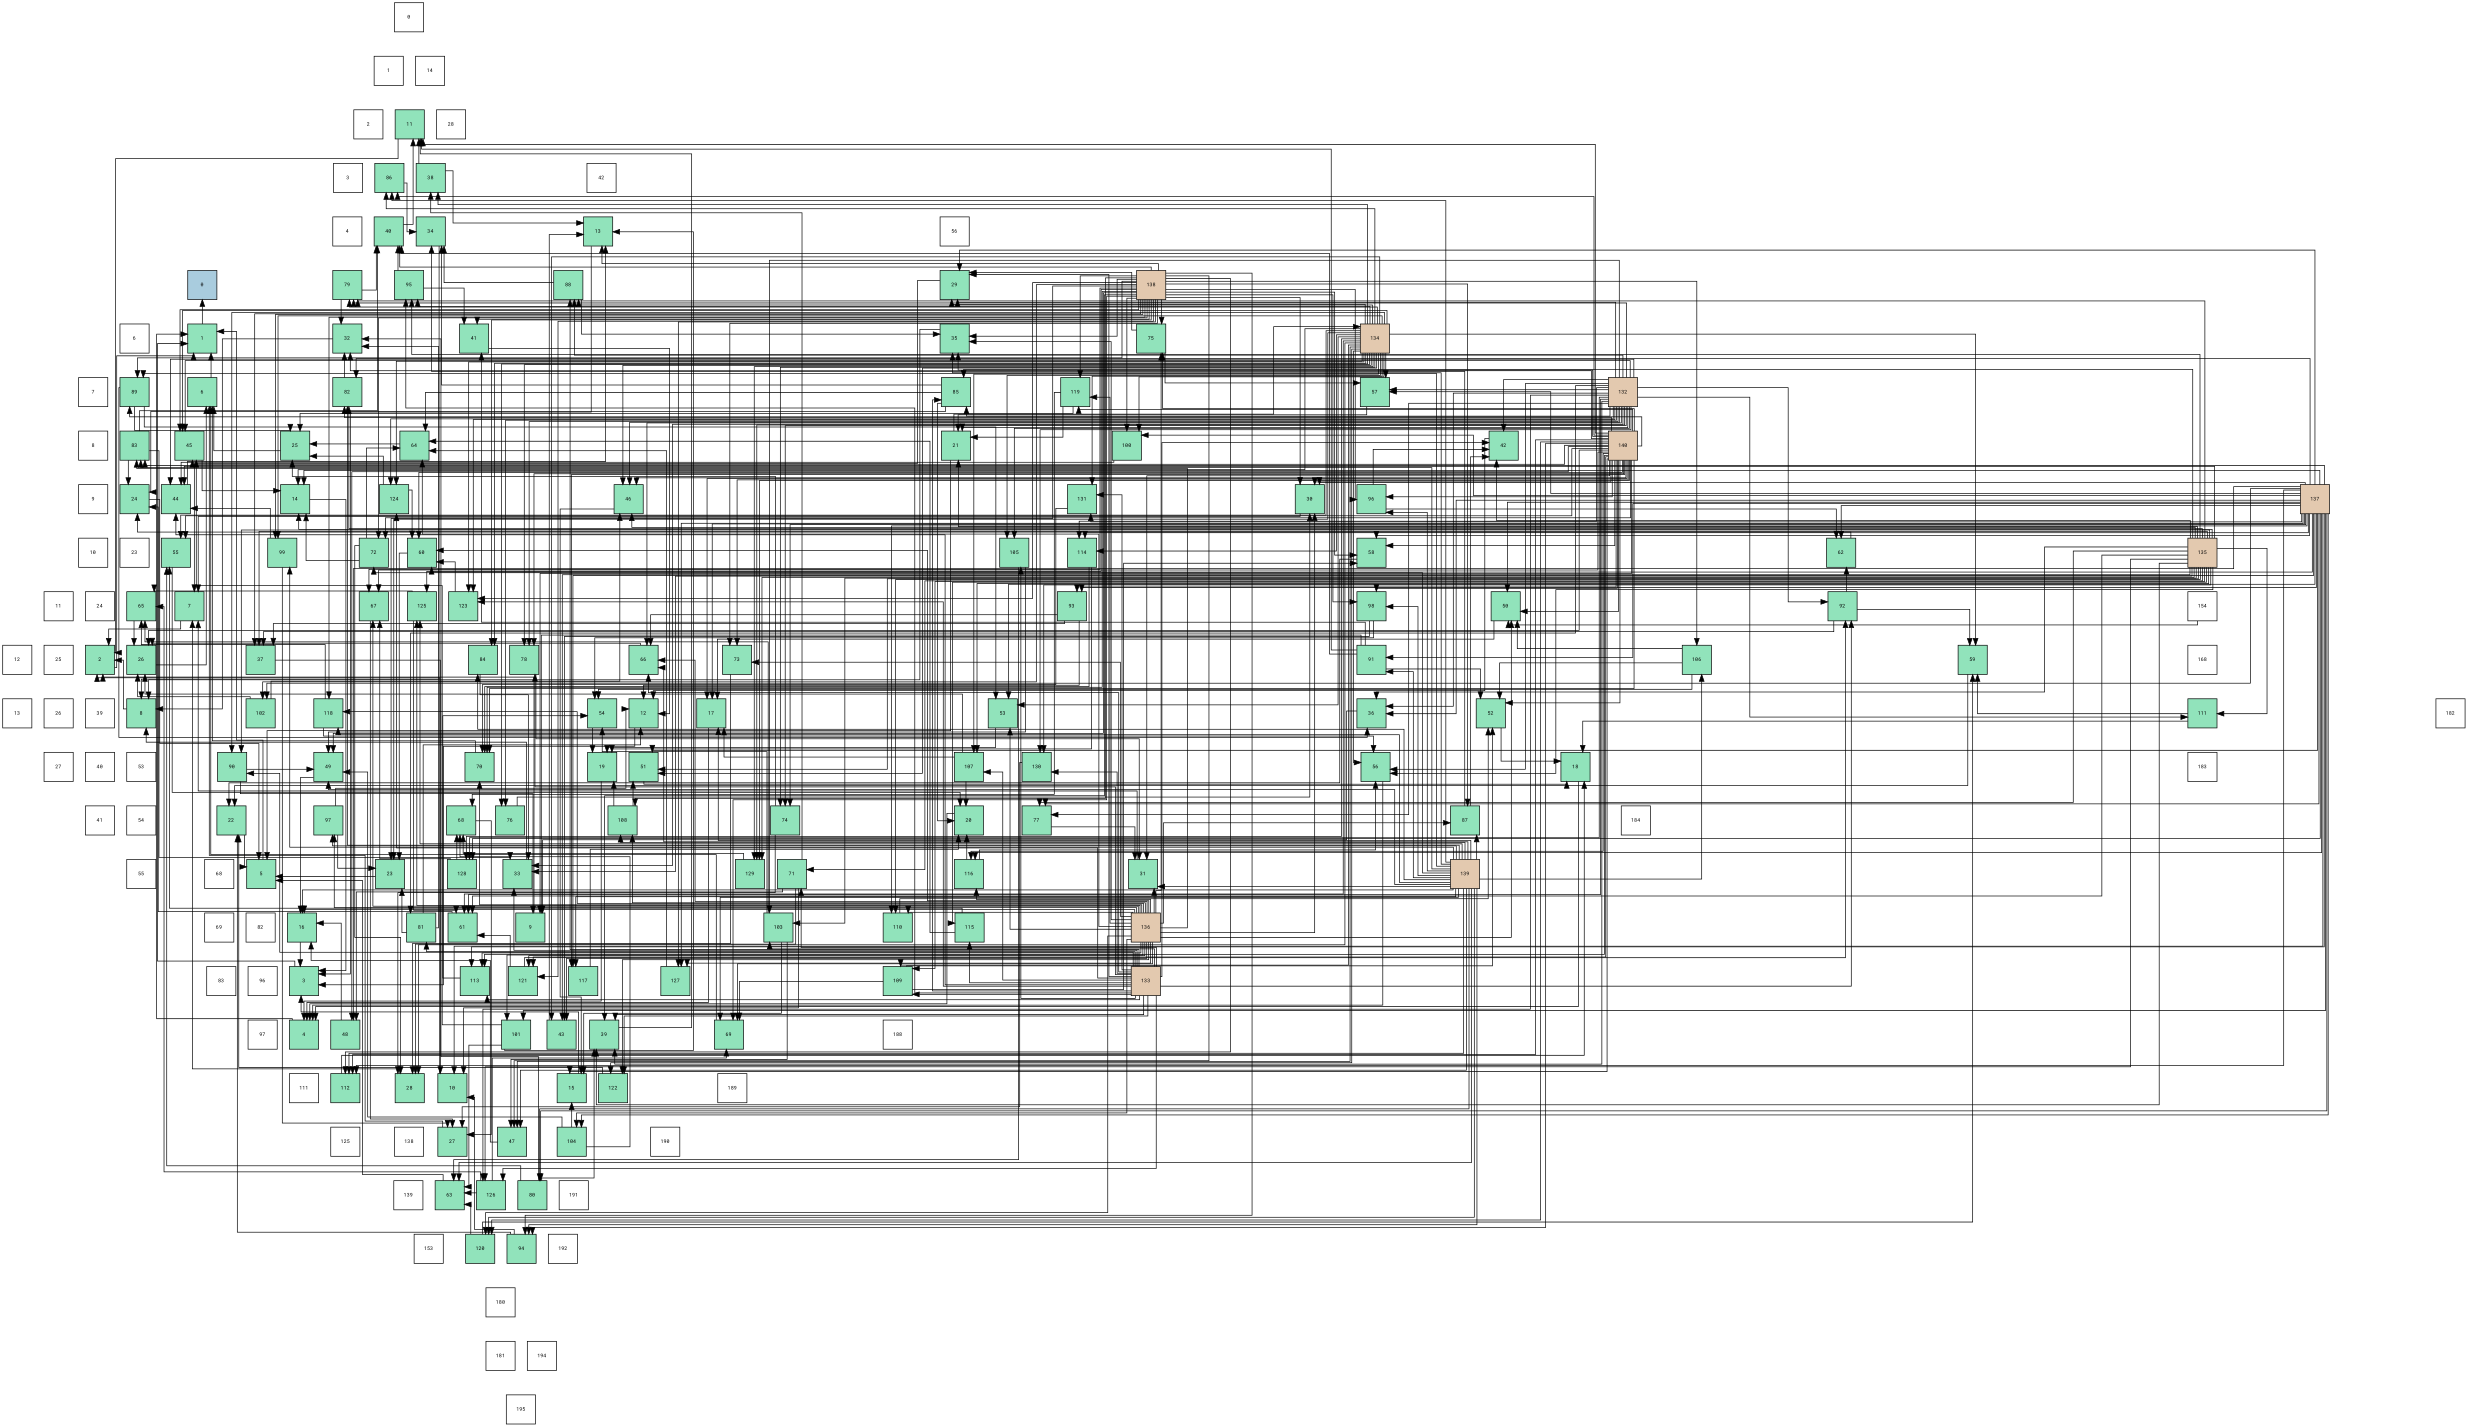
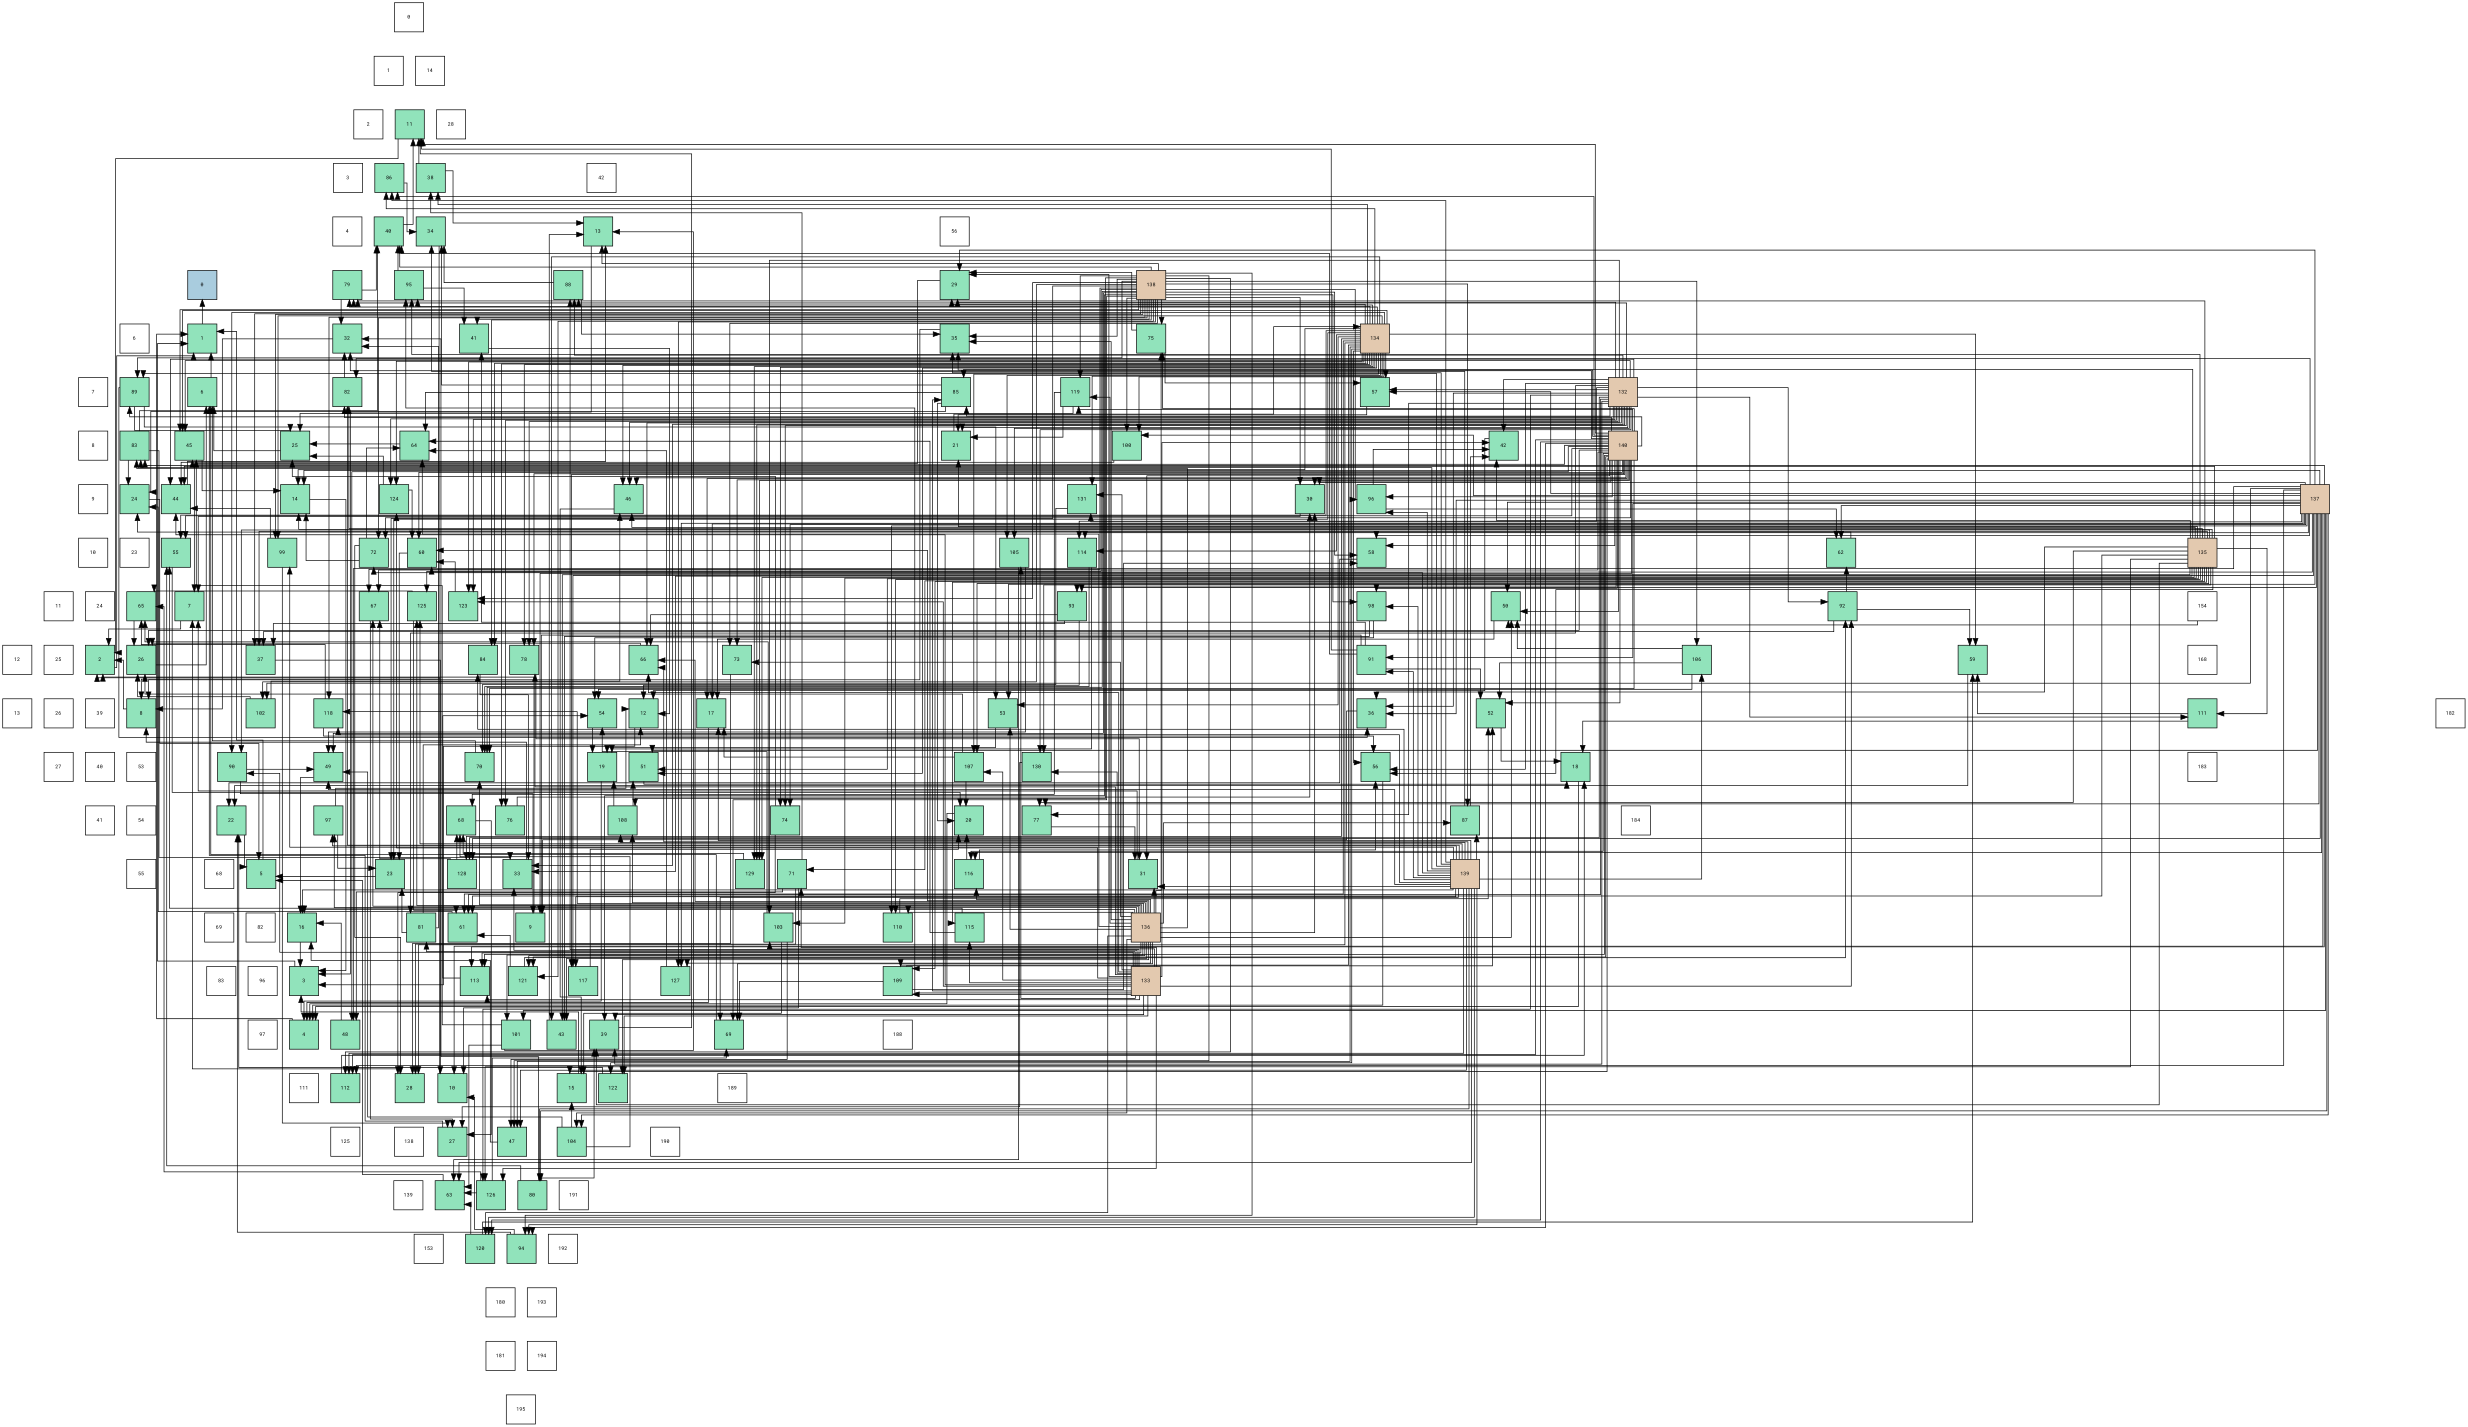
(683, 731) -> none
none -> (542, 1302)
